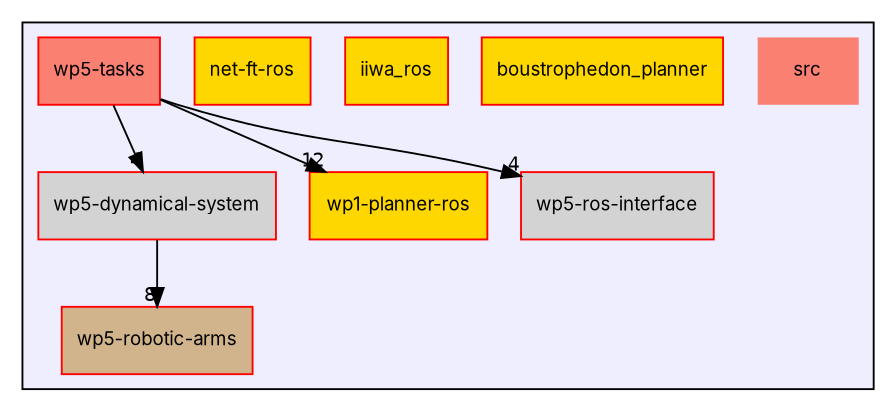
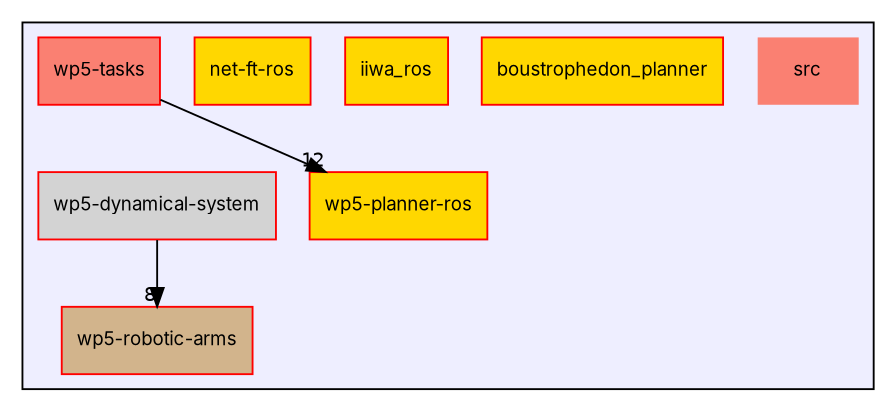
(124, 130) -> none
(398, 206) -> (398, 206)
(617, 206) -> none
